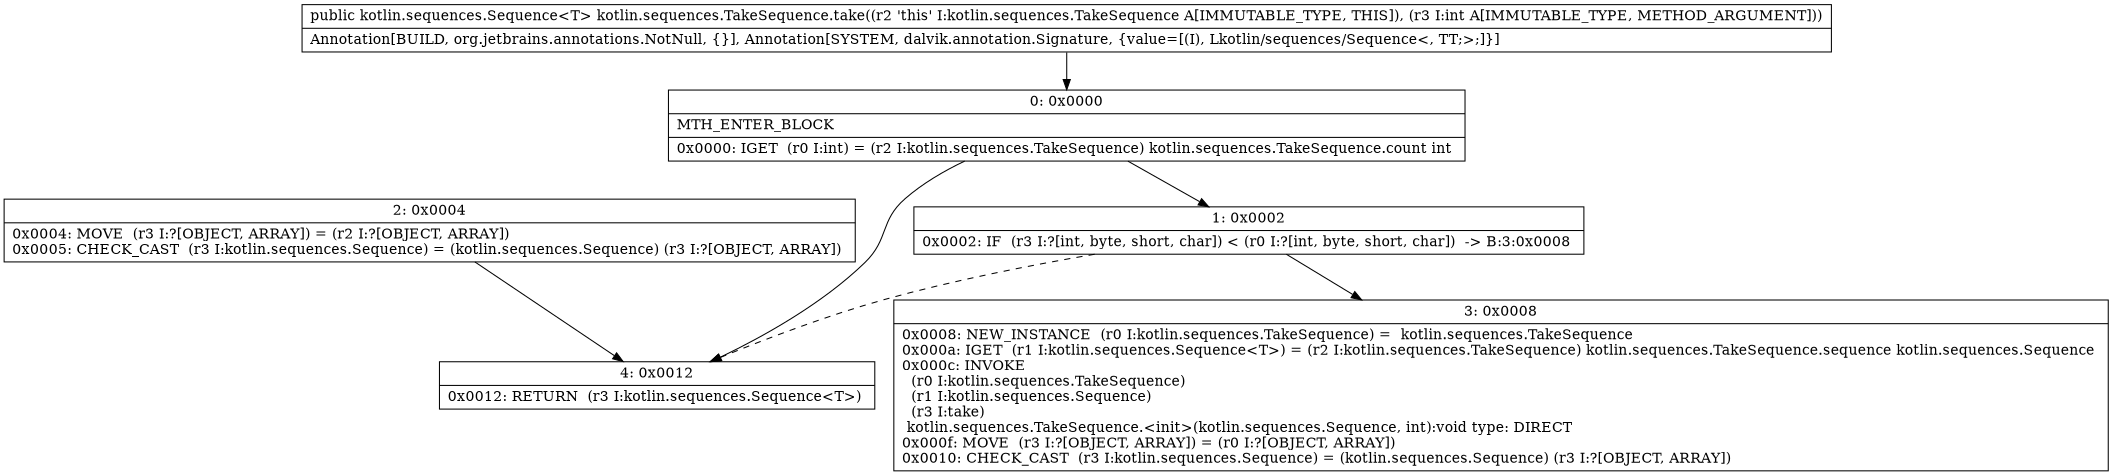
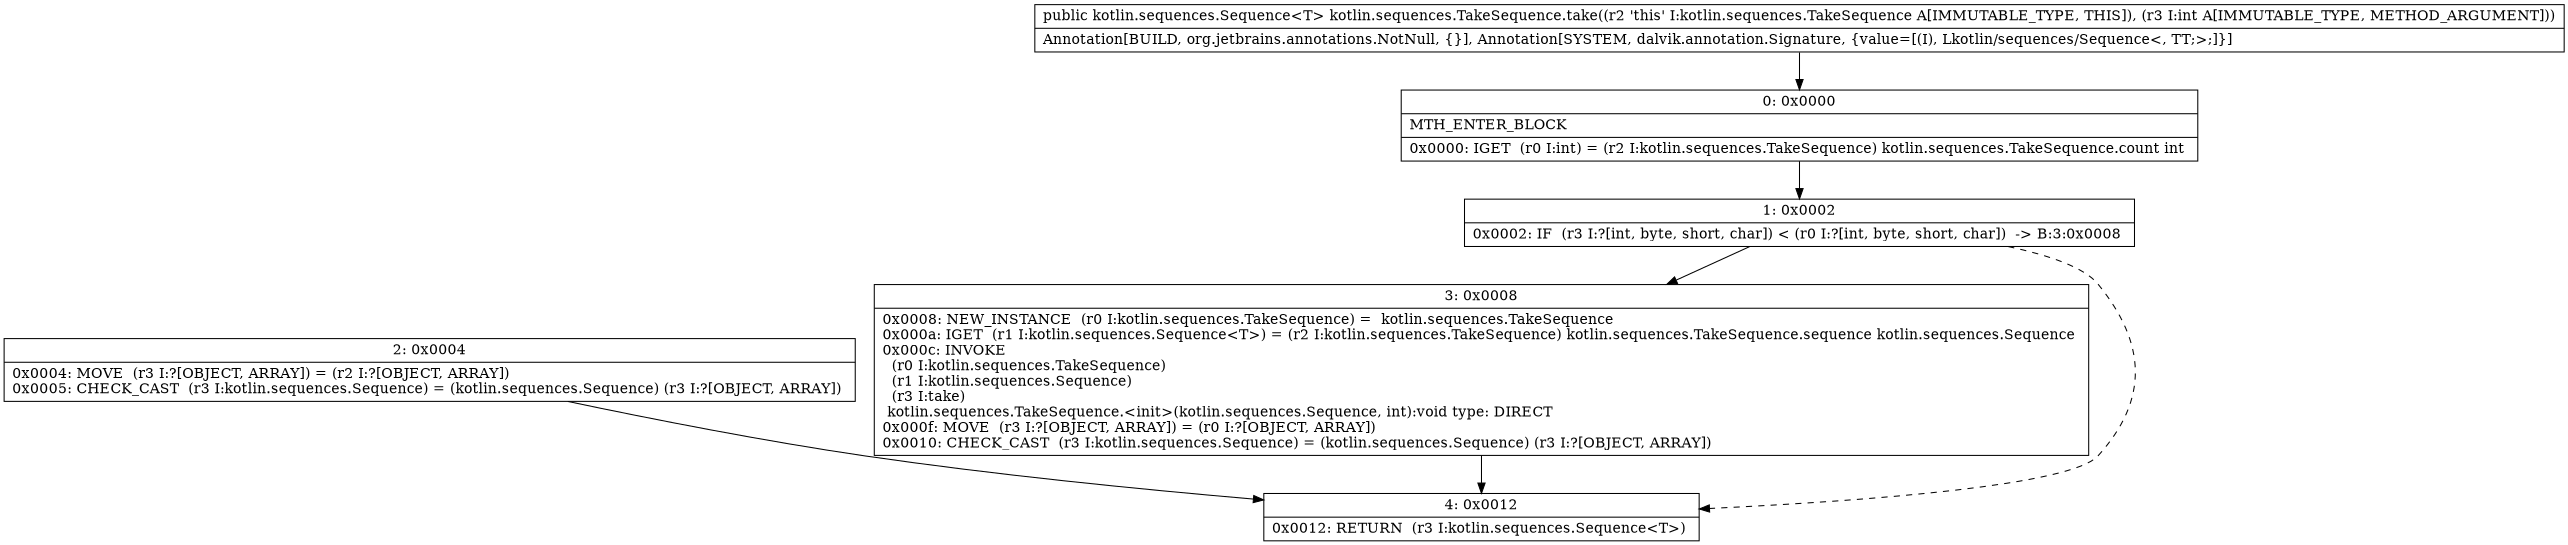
(855, 271) -> (1481, 469)
